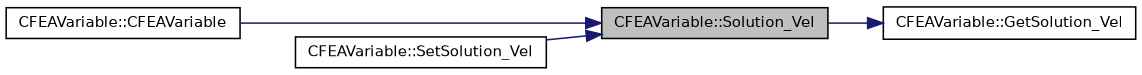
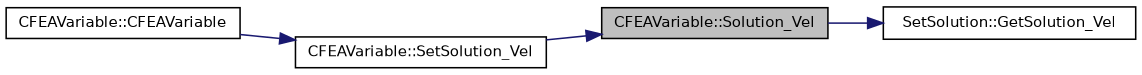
(413, 23) -> (260, 37)
(1010, 23) -> (1010, 23)
